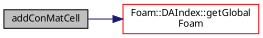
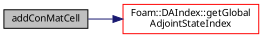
(191, 19) -> (191, 19)
